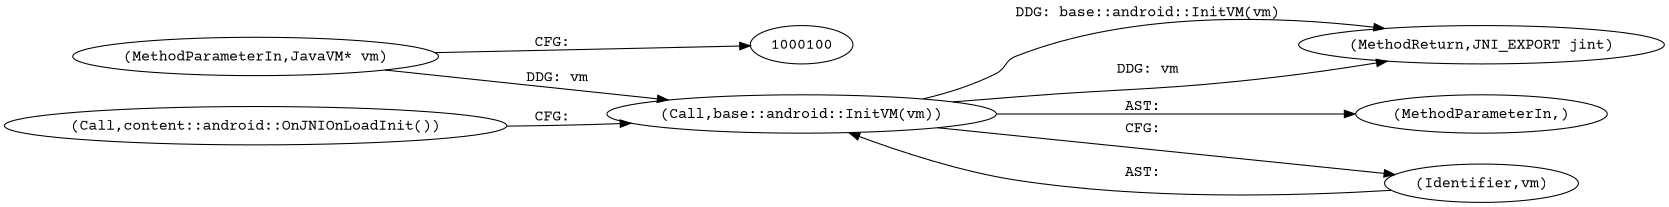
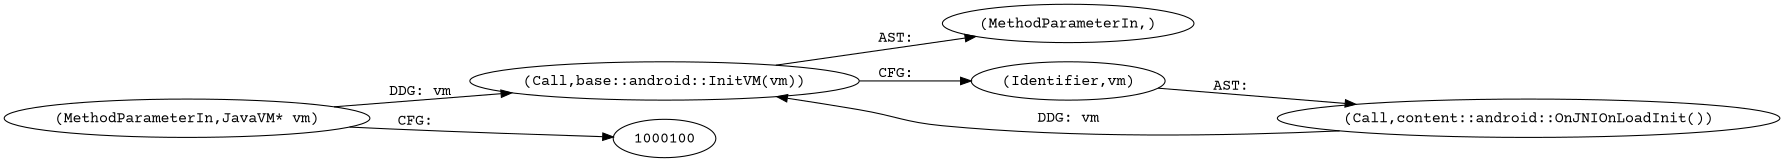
(1481, 45) -> none
(557, 117) -> (1068, 118)
(1122, 191) -> (1252, 96)
